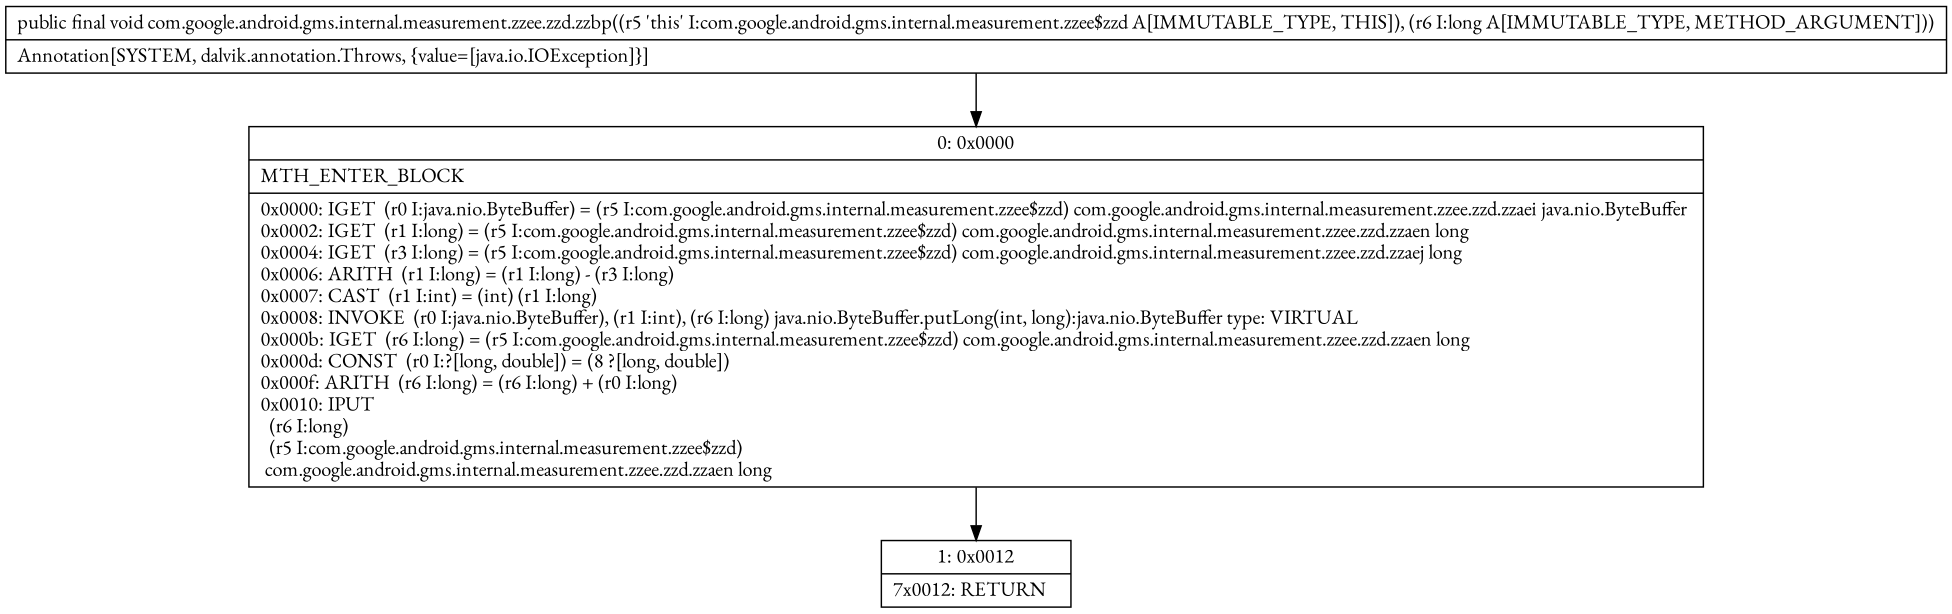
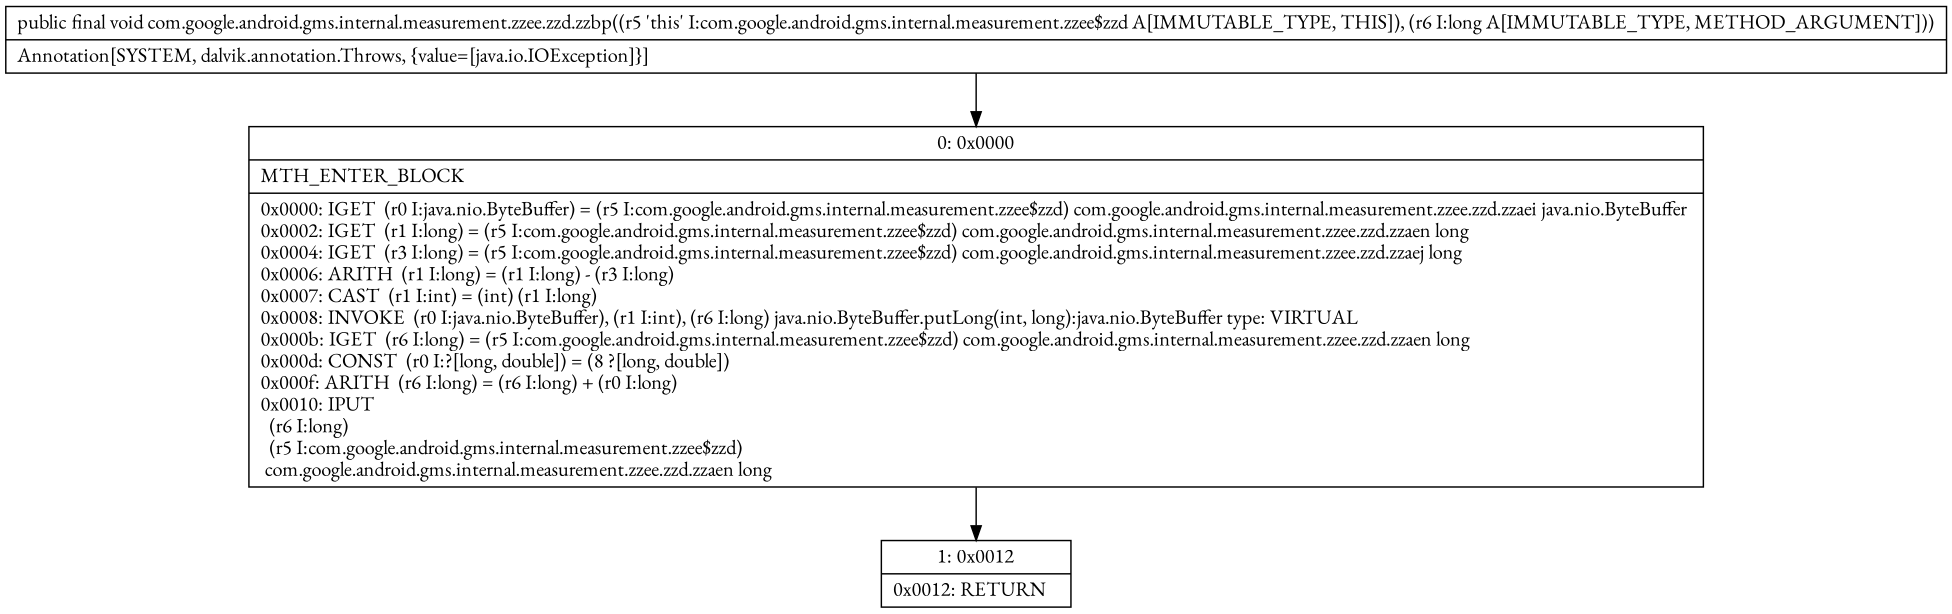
(976, 590) -> (976, 590)
